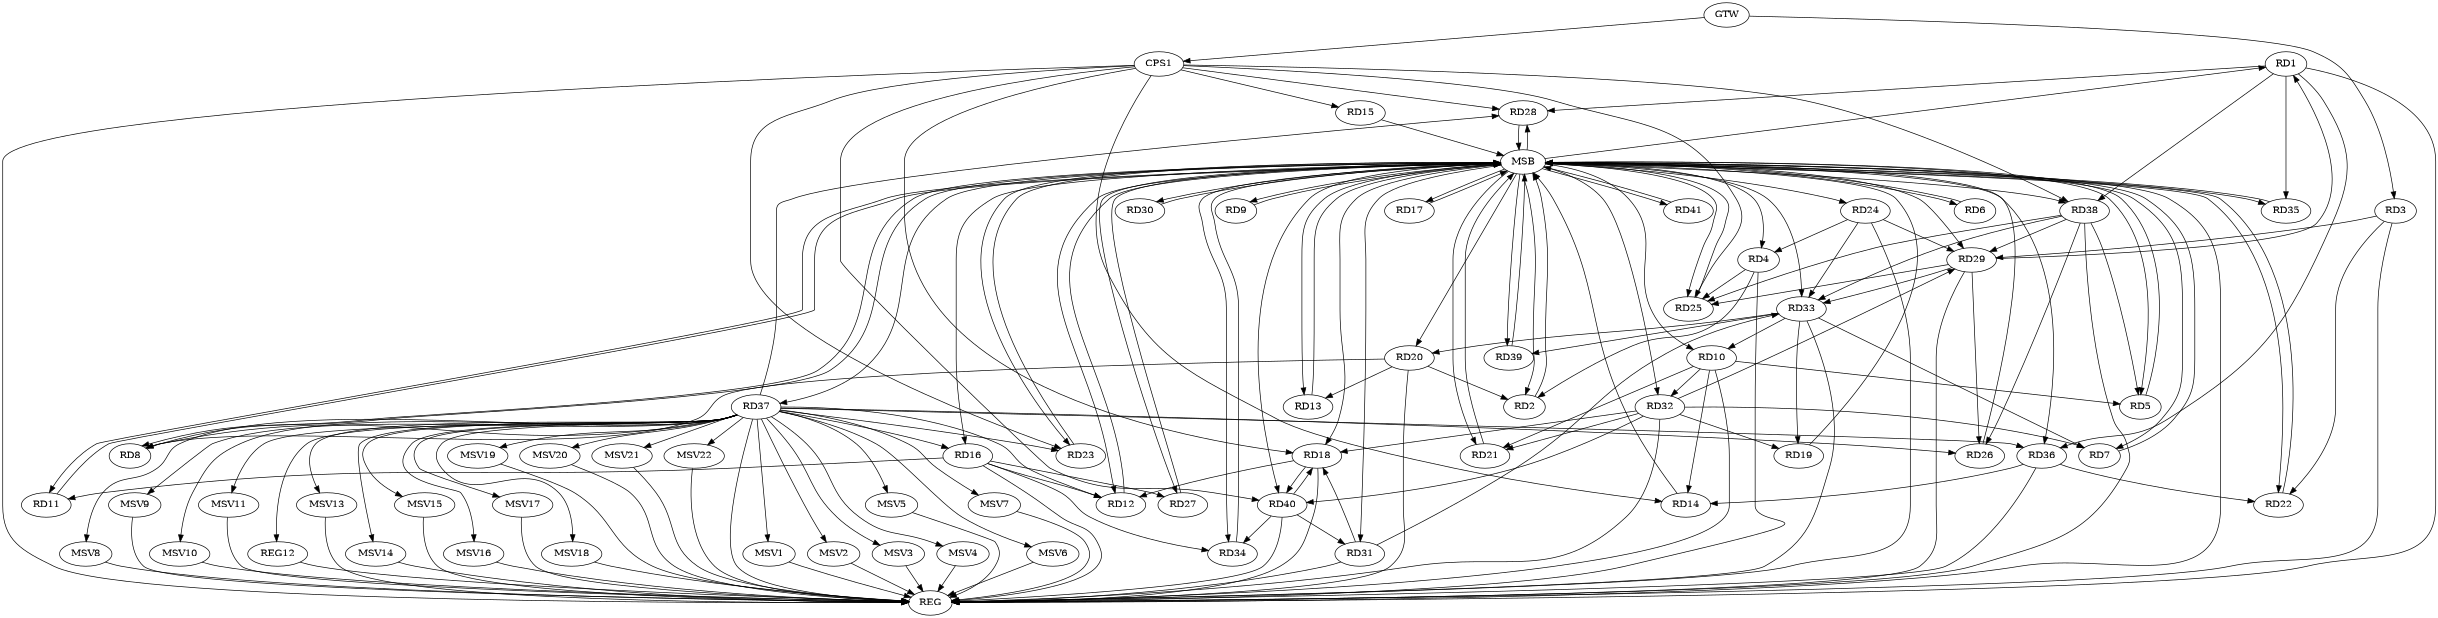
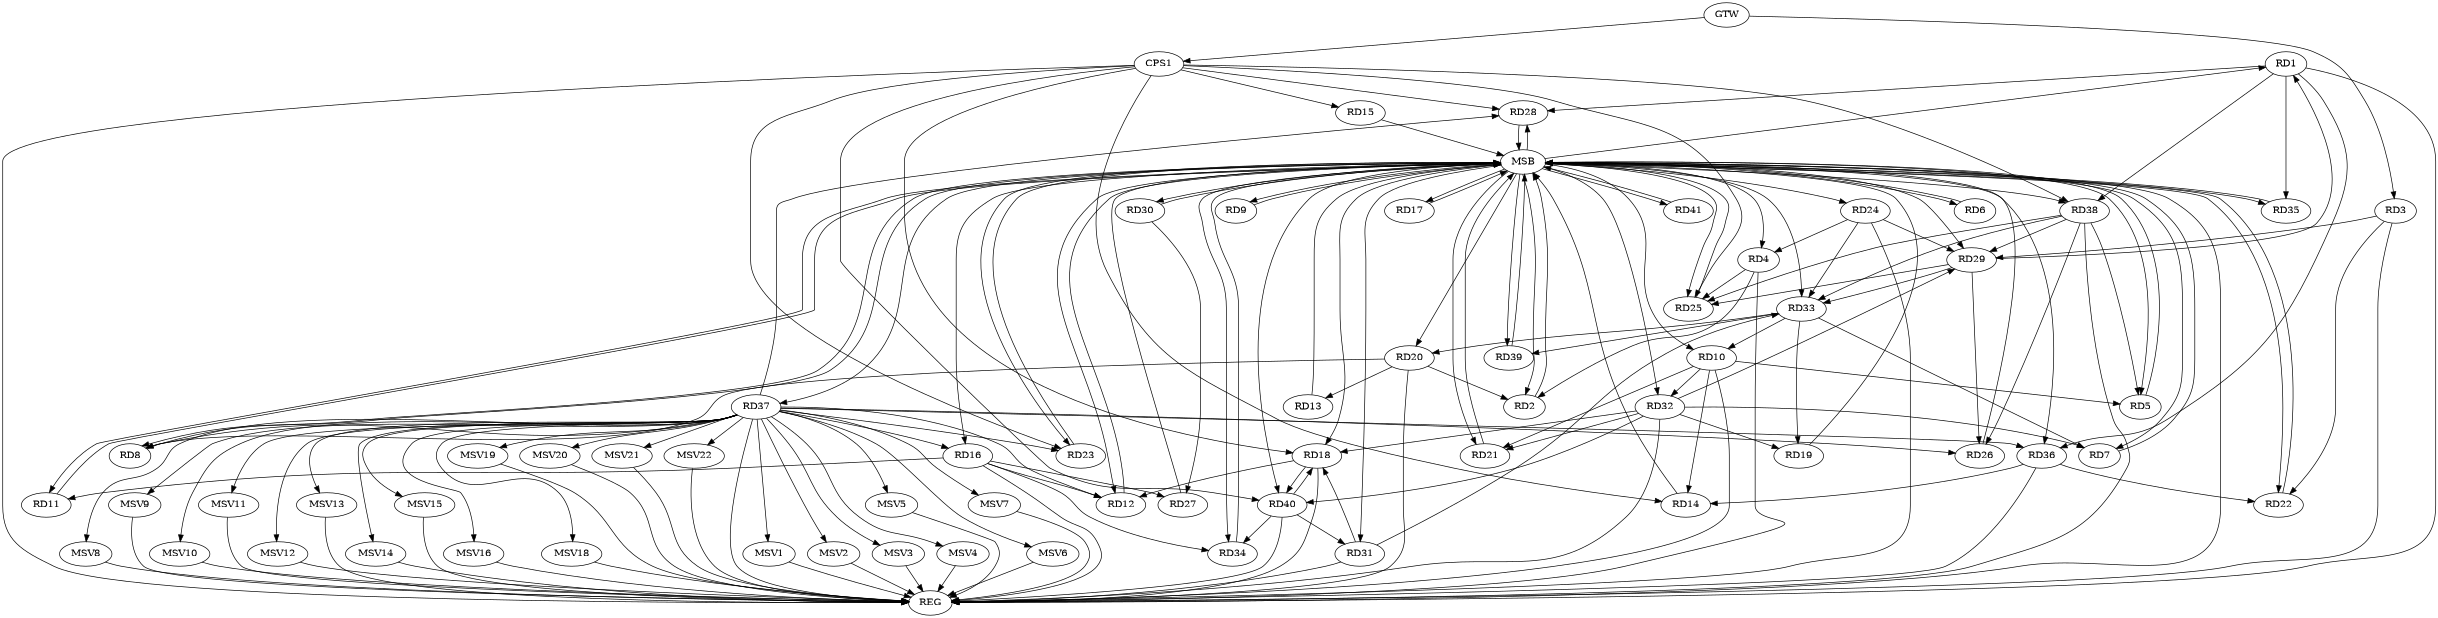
(1319, 204) -> none
(1116, 303) -> (1200, 347)
(523, 505) -> none
(278, 554) -> (278, 554)
(1768, 564) -> none
(1593, 592) -> none
